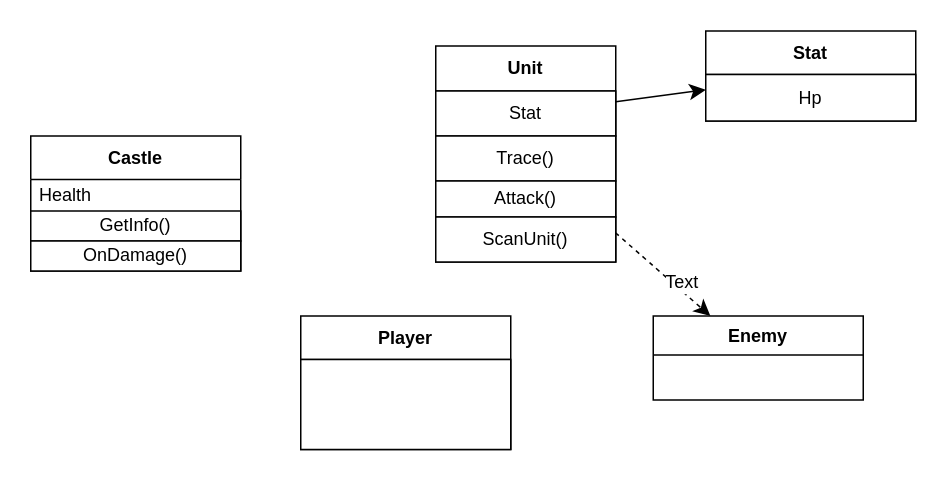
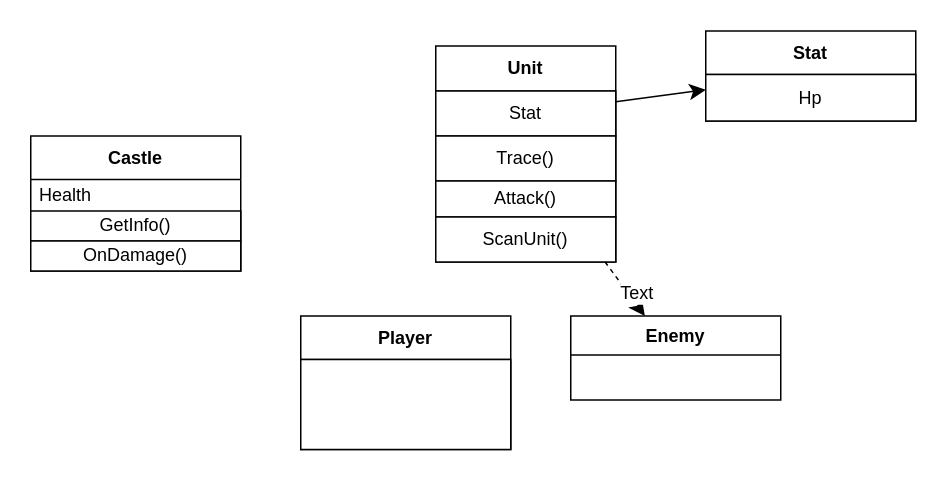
(758, 358) -> (676, 358)
